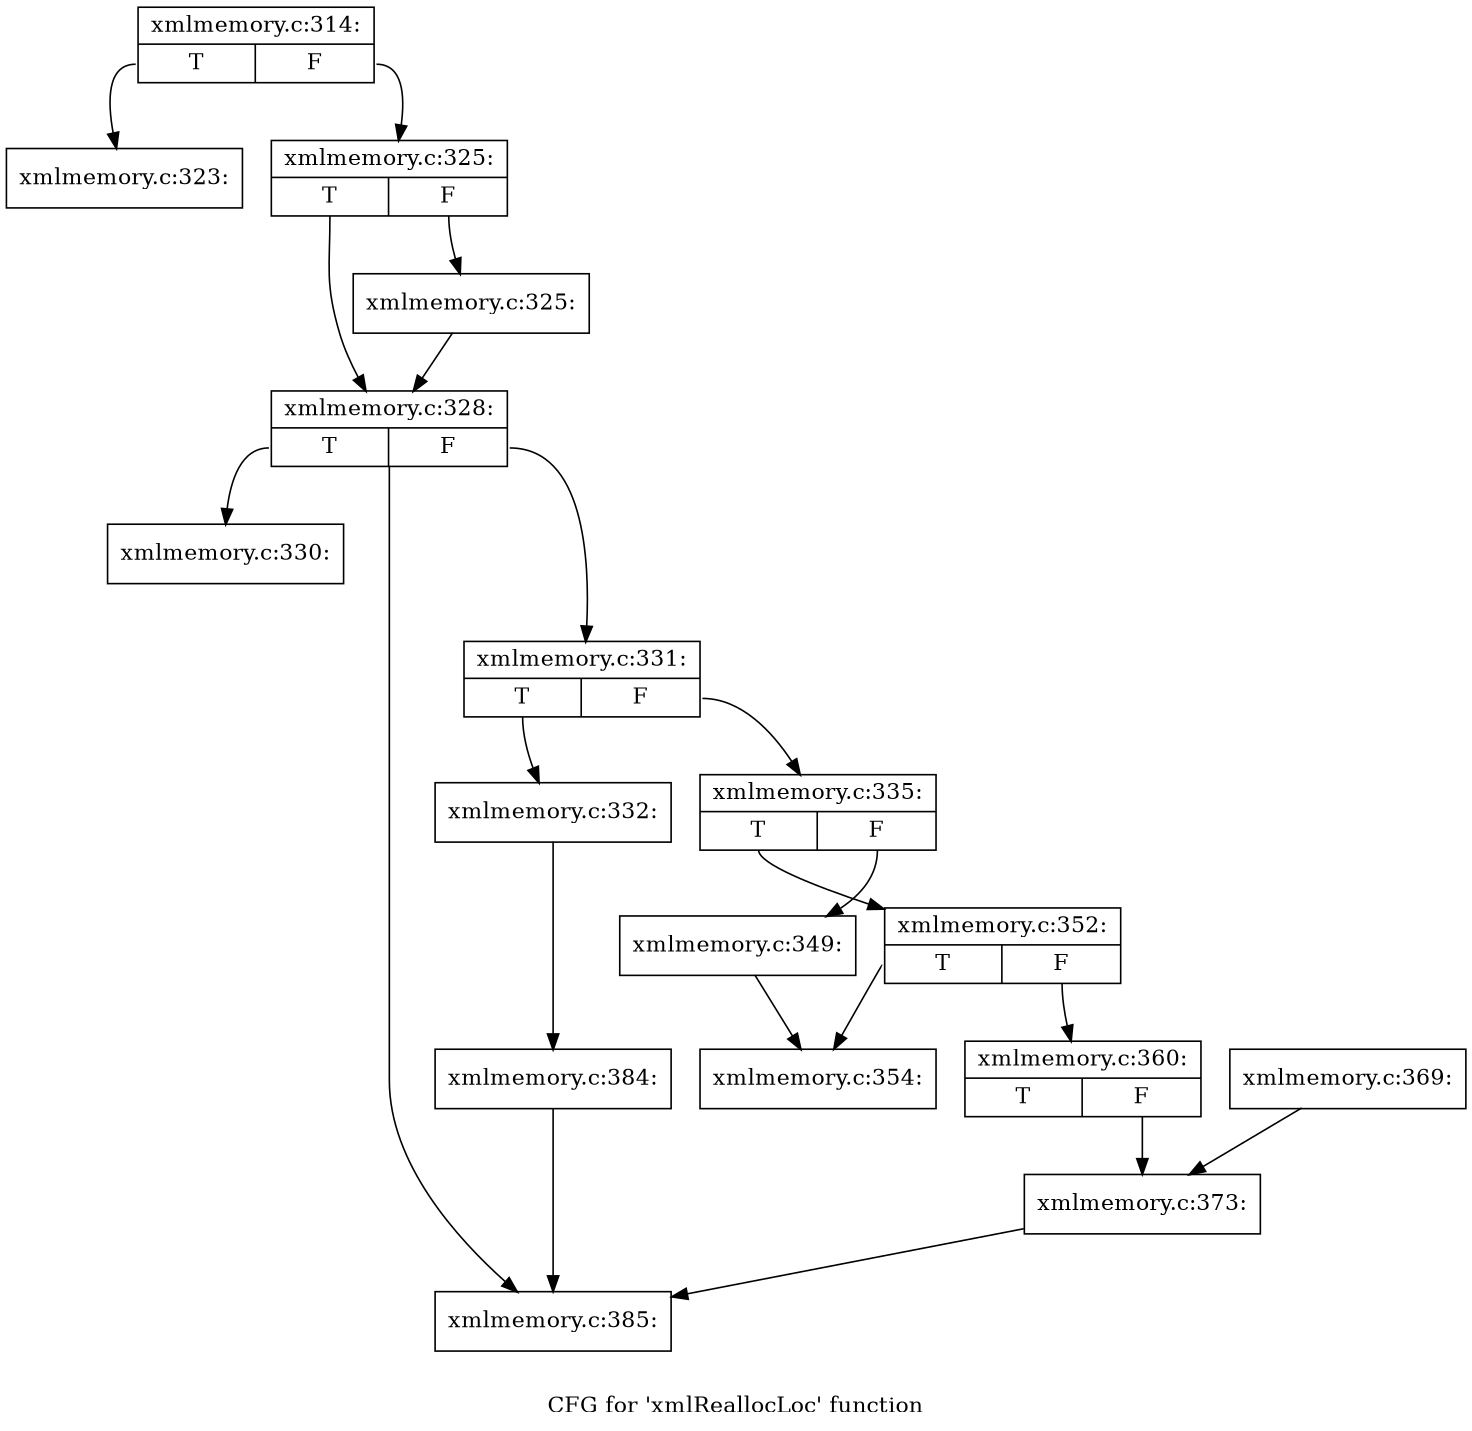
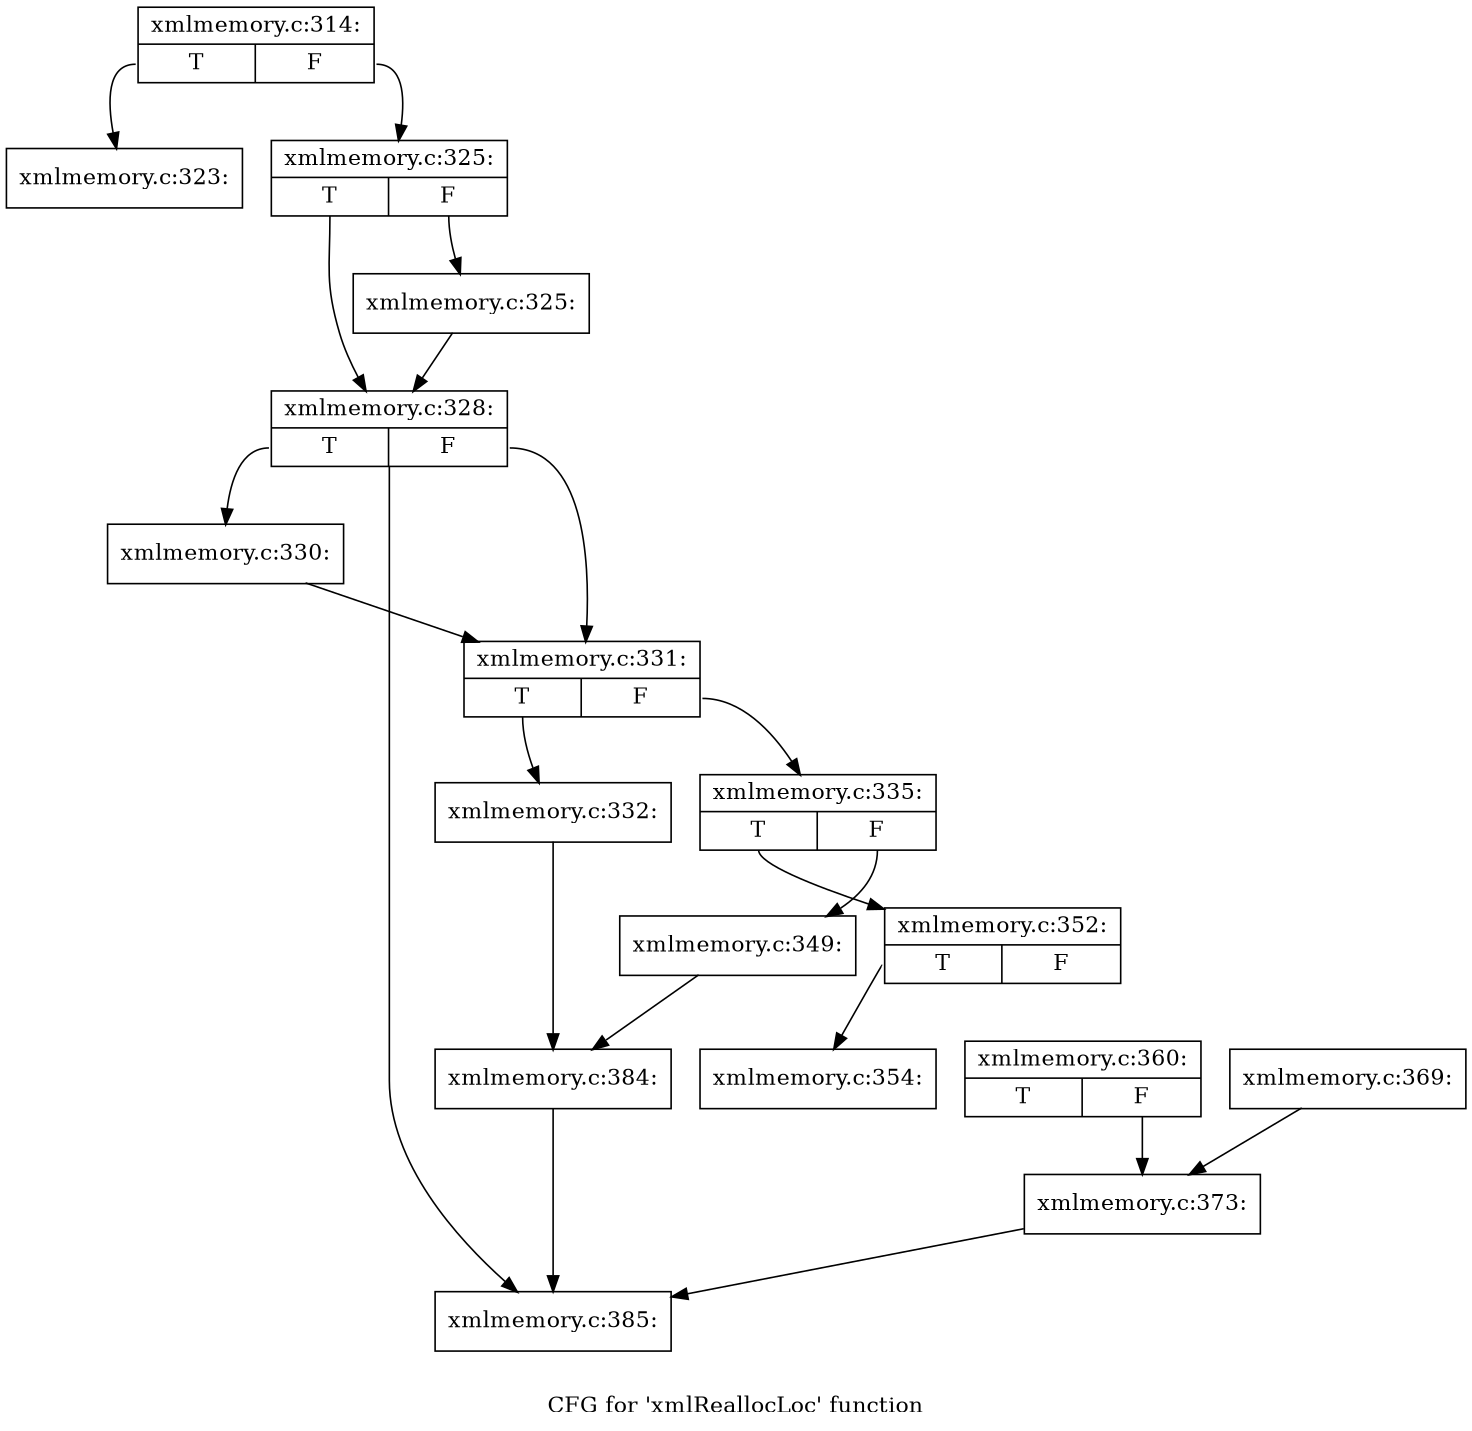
none -> (376, 607)
(774, 1005) -> (652, 1007)
(1064, 1005) -> none
